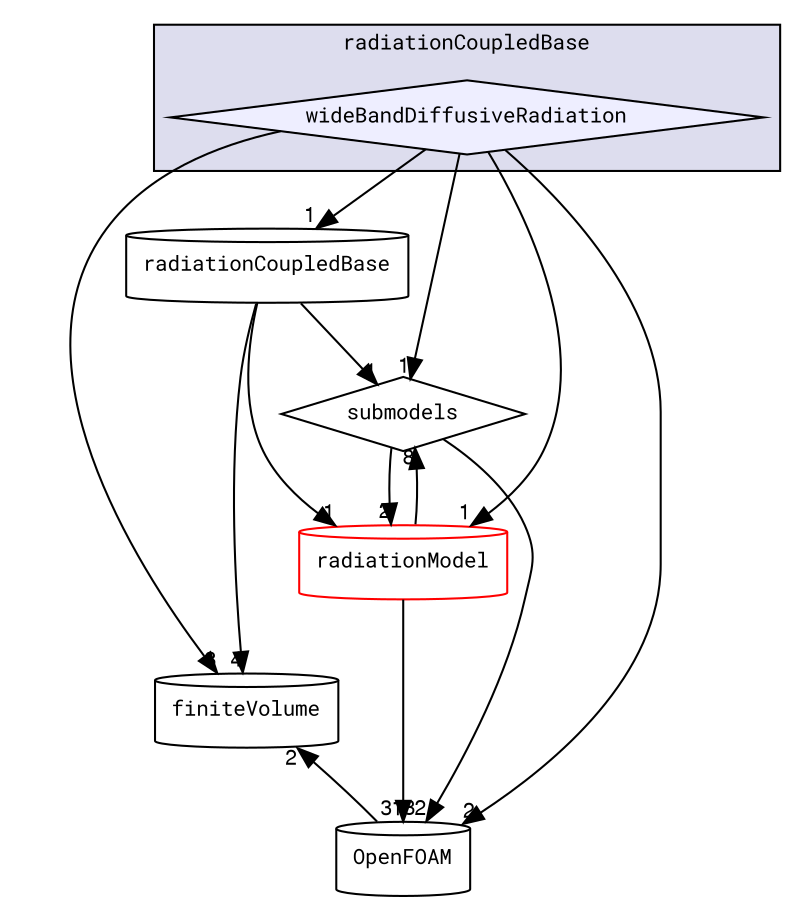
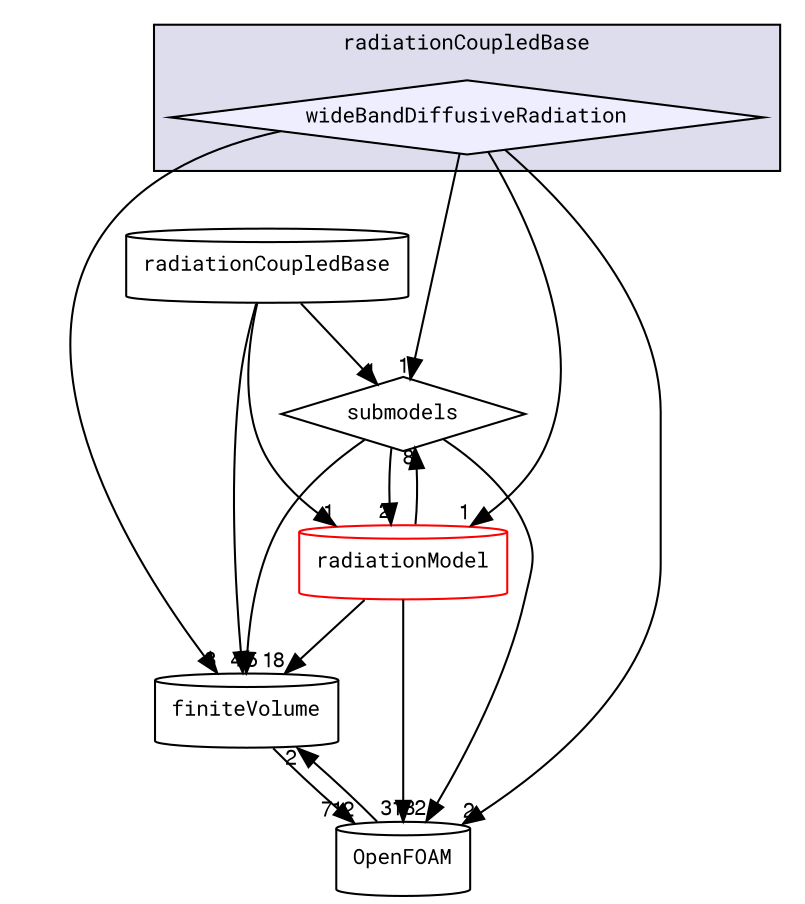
(377, 184) -> none
none -> (277, 530)
none -> (332, 630)
none -> (305, 779)
